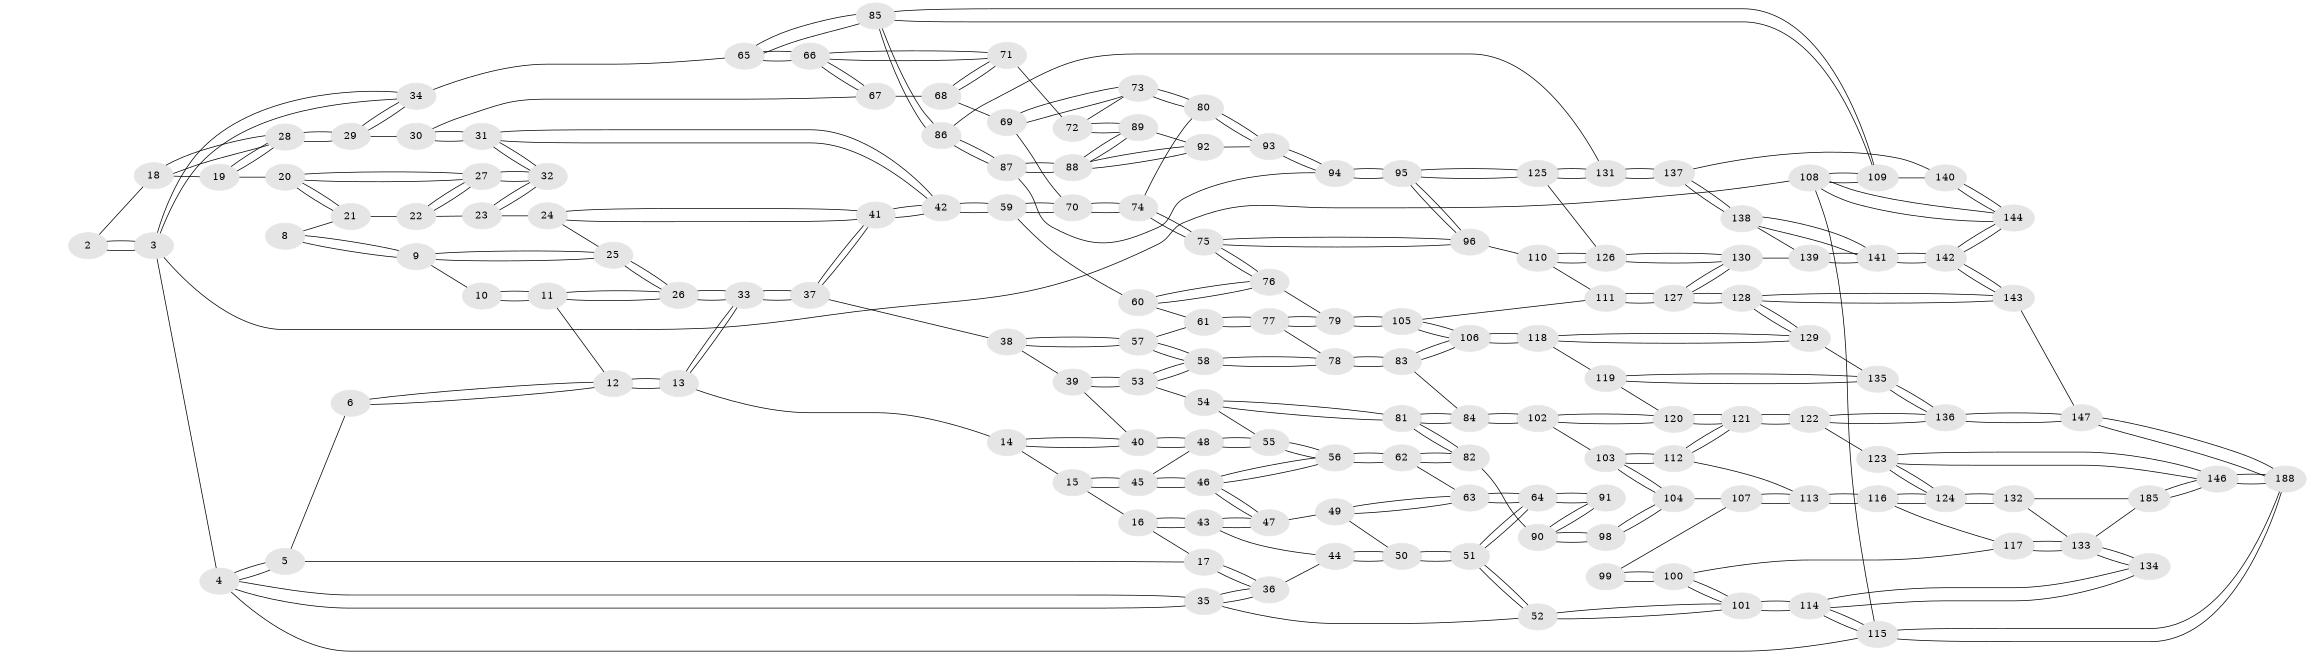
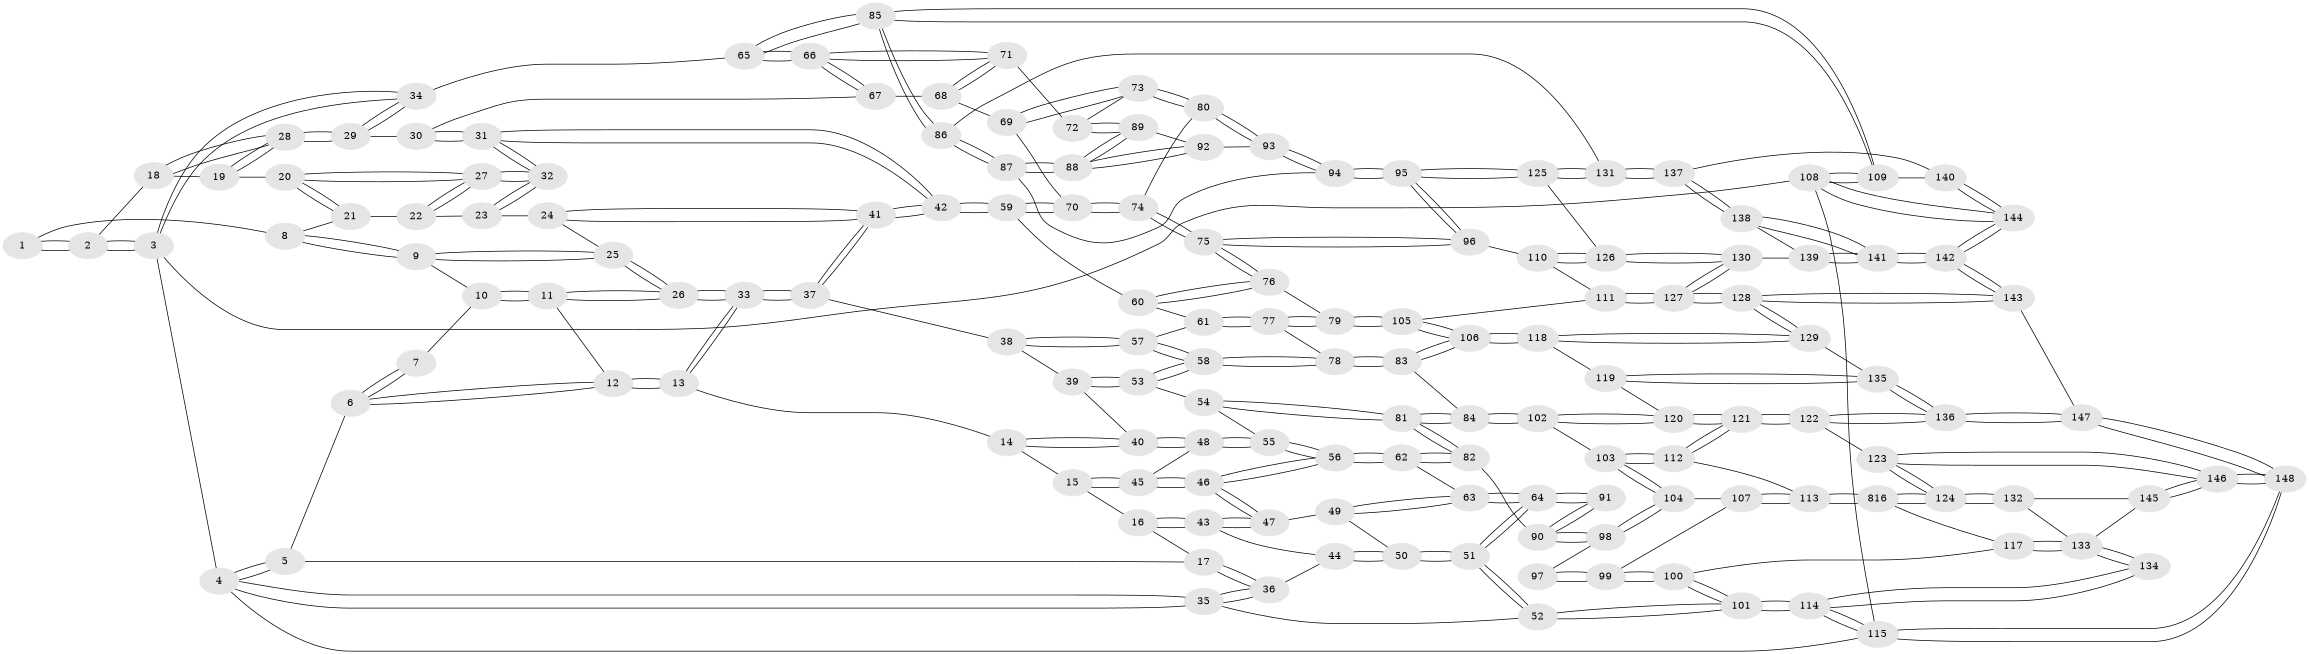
none -> (23, 246)
none -> (416, 363)
(2285, 479) -> (2285, 479)
(1878, 499) -> (1878, 499)
(2149, 499) -> (2149, 499)
none -> (1538, 577)
